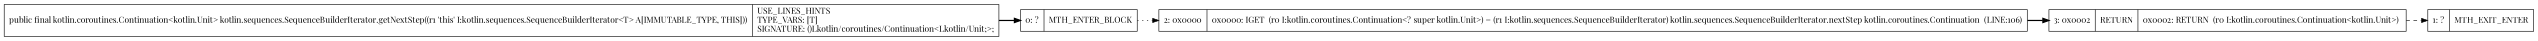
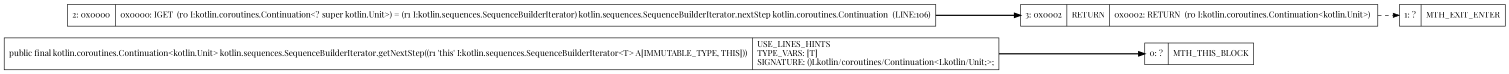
(1091, 20) -> (1211, 54)
(1145, 20) -> none
